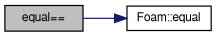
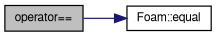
(44, 18) -> (44, 18)
